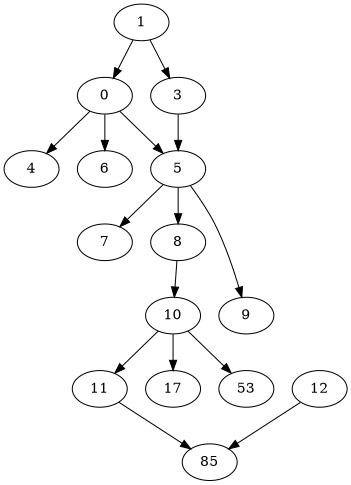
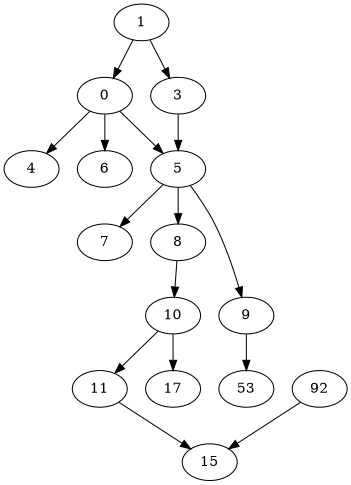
(206, 349) -> (246, 347)
(320, 389) -> (320, 389)
(210, 462) -> (210, 462)
